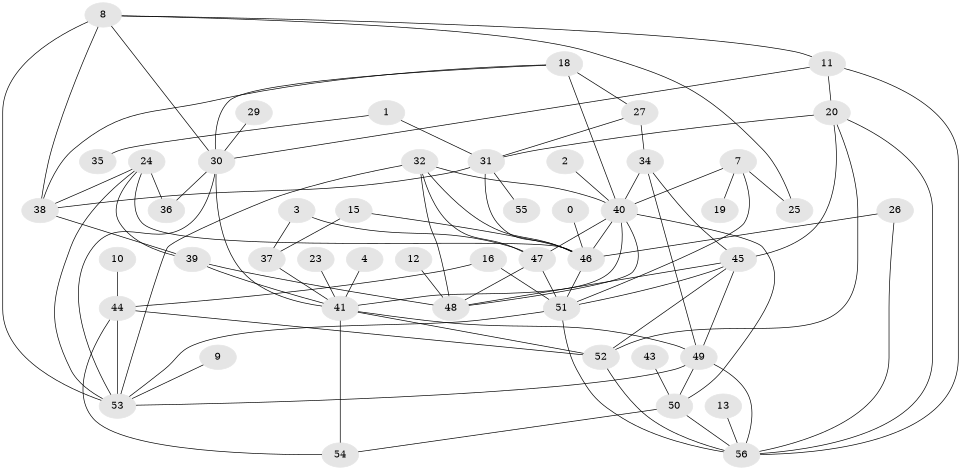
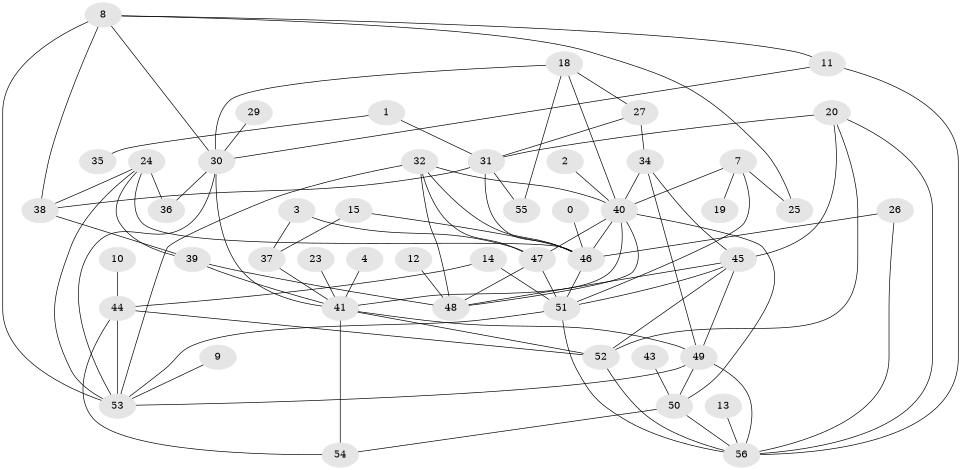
(830, 88) -> none
(222, 99) -> (543, 137)
(488, 259) -> (488, 259)
